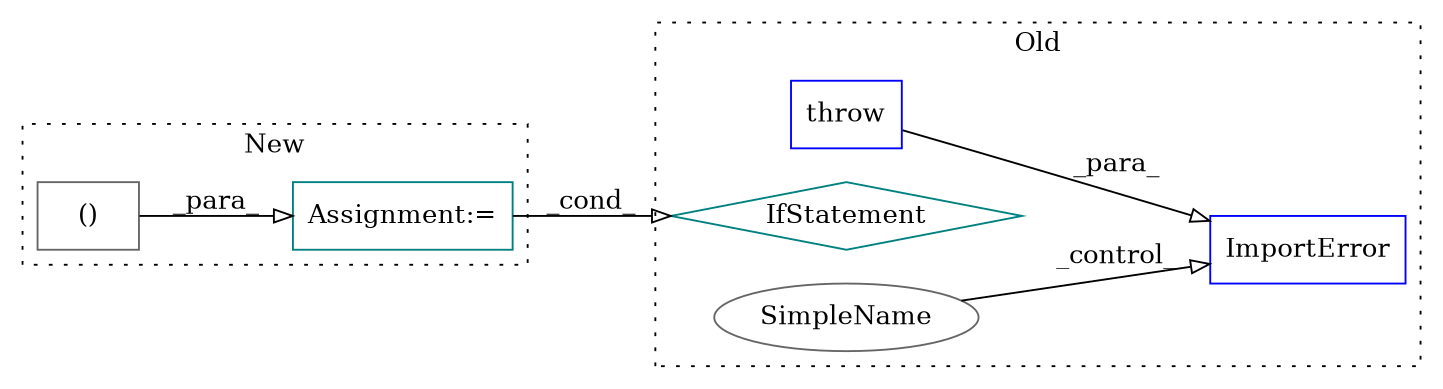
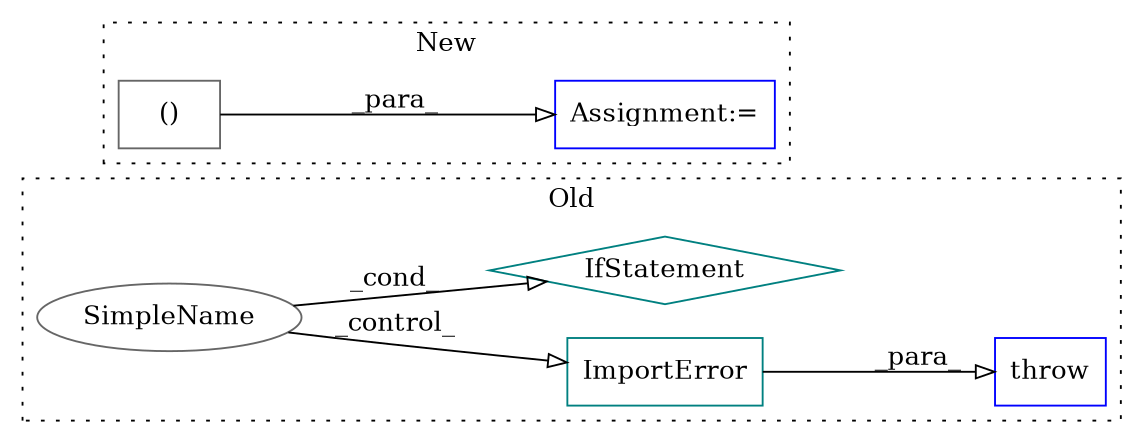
(1047, 172) -> (869, 372)
(403, 216) -> (665, 115)
(582, 216) -> (410, 295)
(1308, 250) -> (665, 372)
